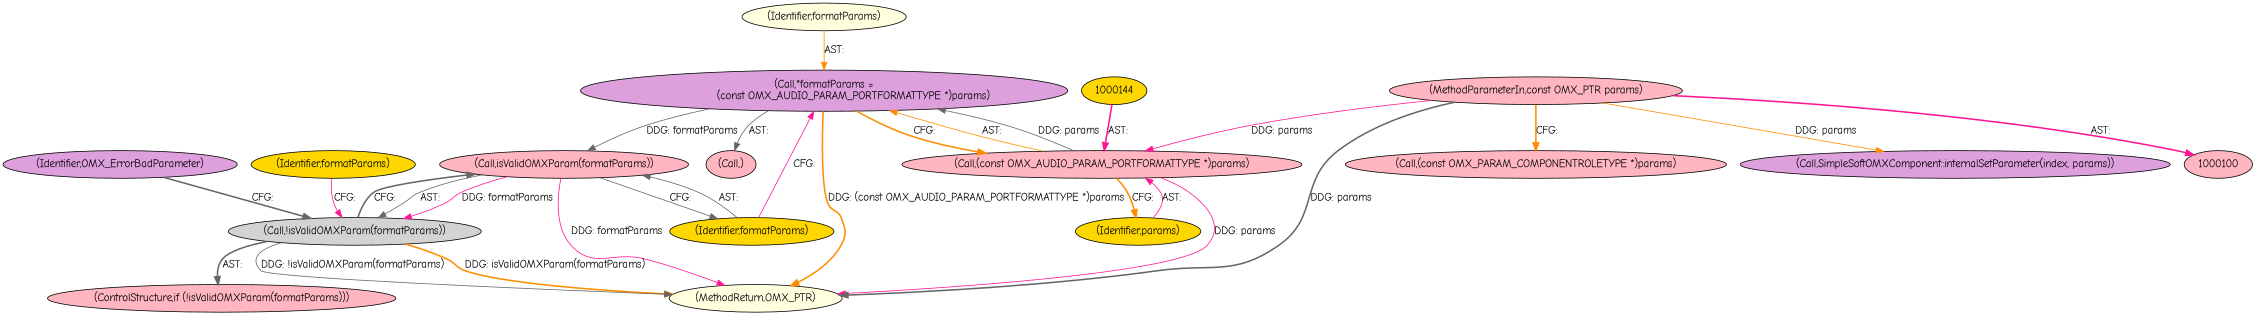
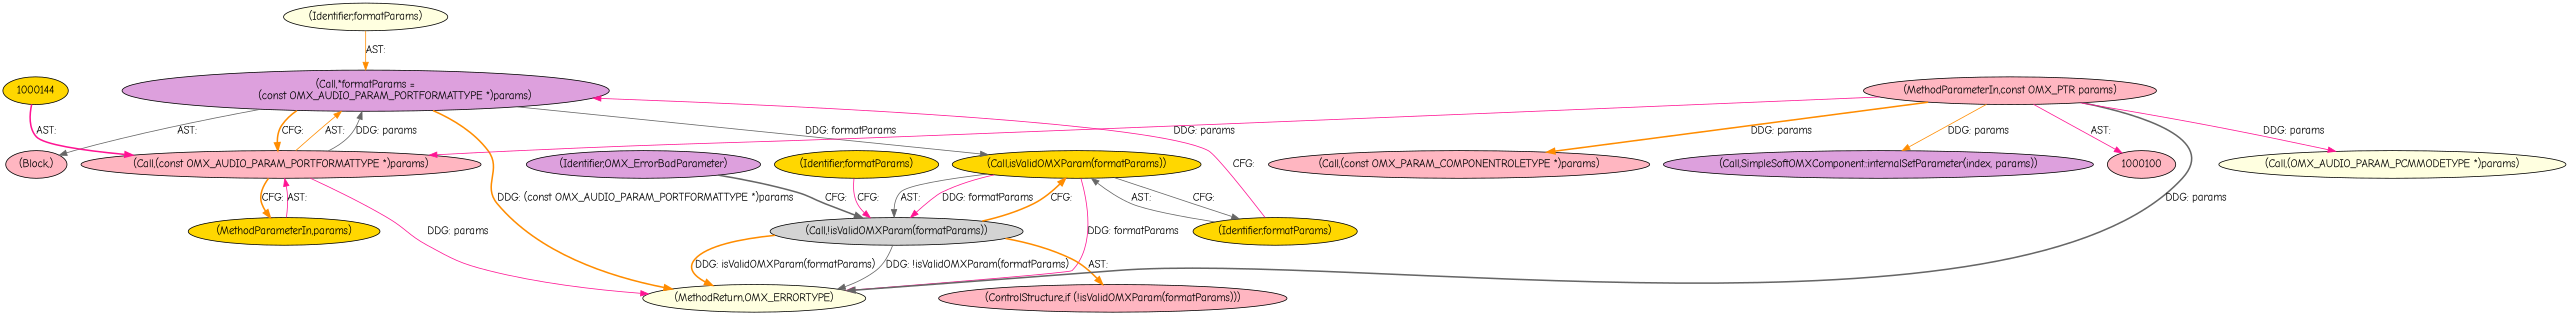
(1930, 115) -> (2074, 127)
(1549, 131) -> (1781, 131)
(564, 164) -> (1077, 164)
(731, 164) -> (36, 164)
none -> (2392, 164)
(405, 184) -> (1024, 208)
(1138, 231) -> (284, 231)
(235, 251) -> (1054, 252)
(756, 298) -> (754, 298)
